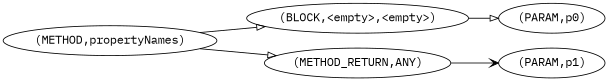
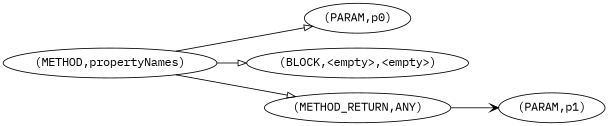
(479, 18) -> (240, 40)
